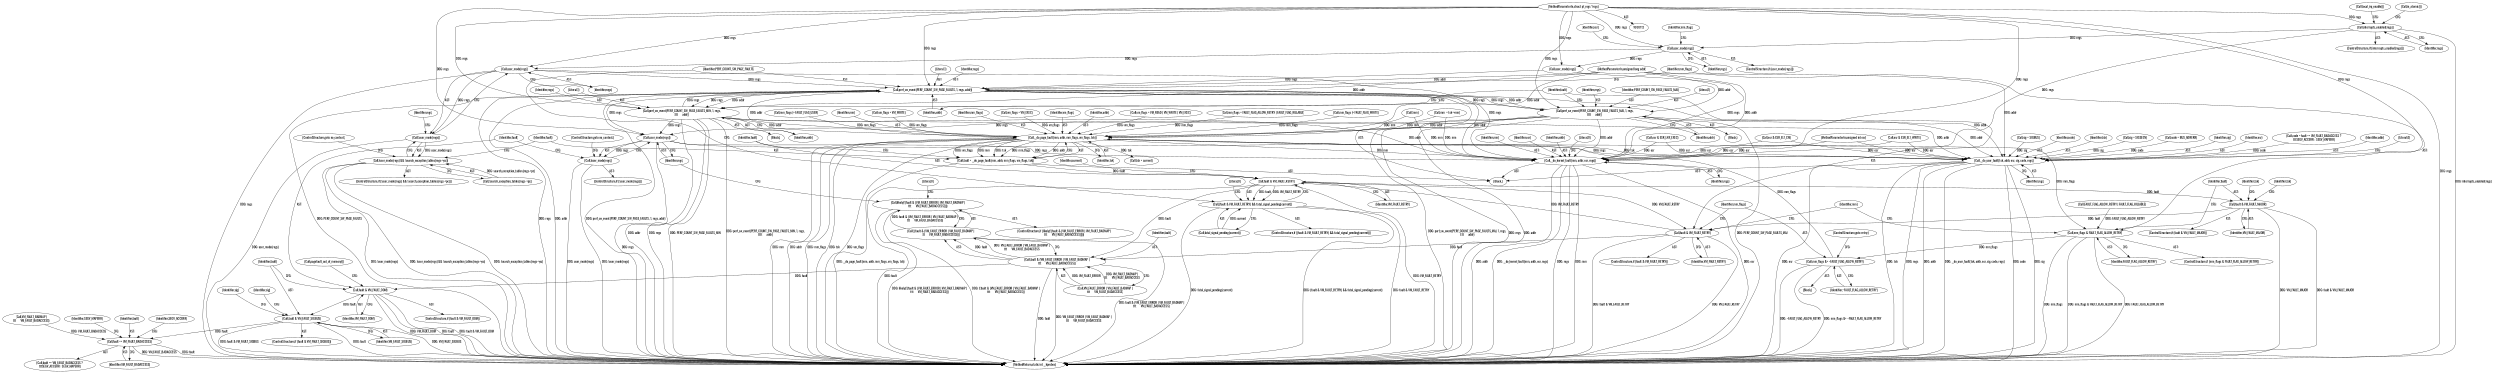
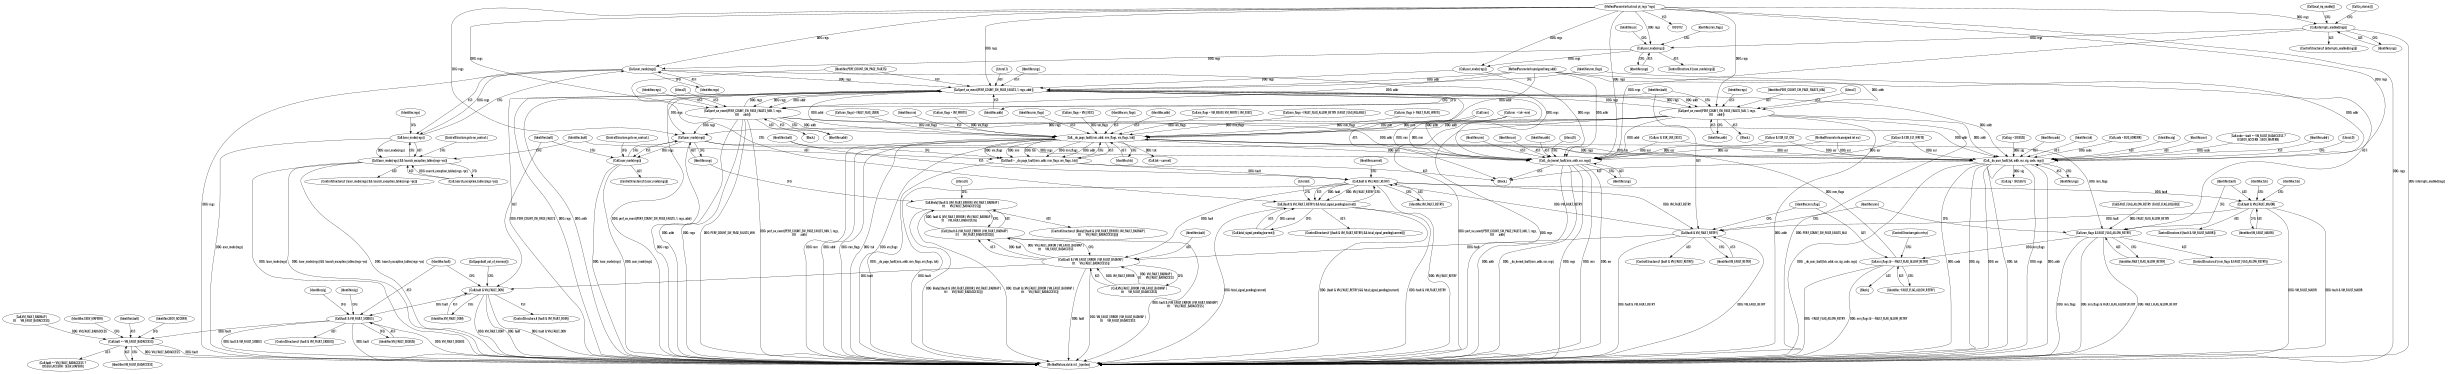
(2081, 151) -> (2014, 170)
